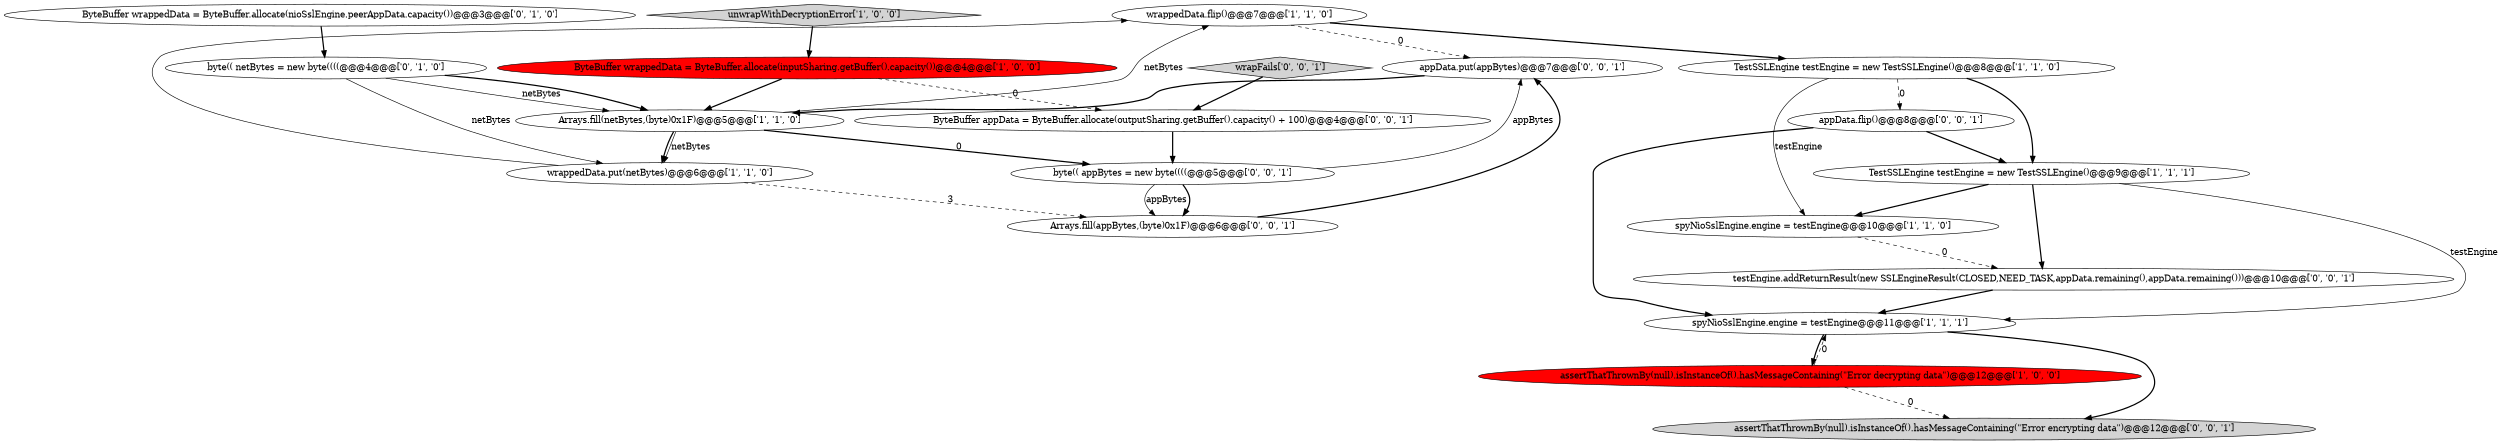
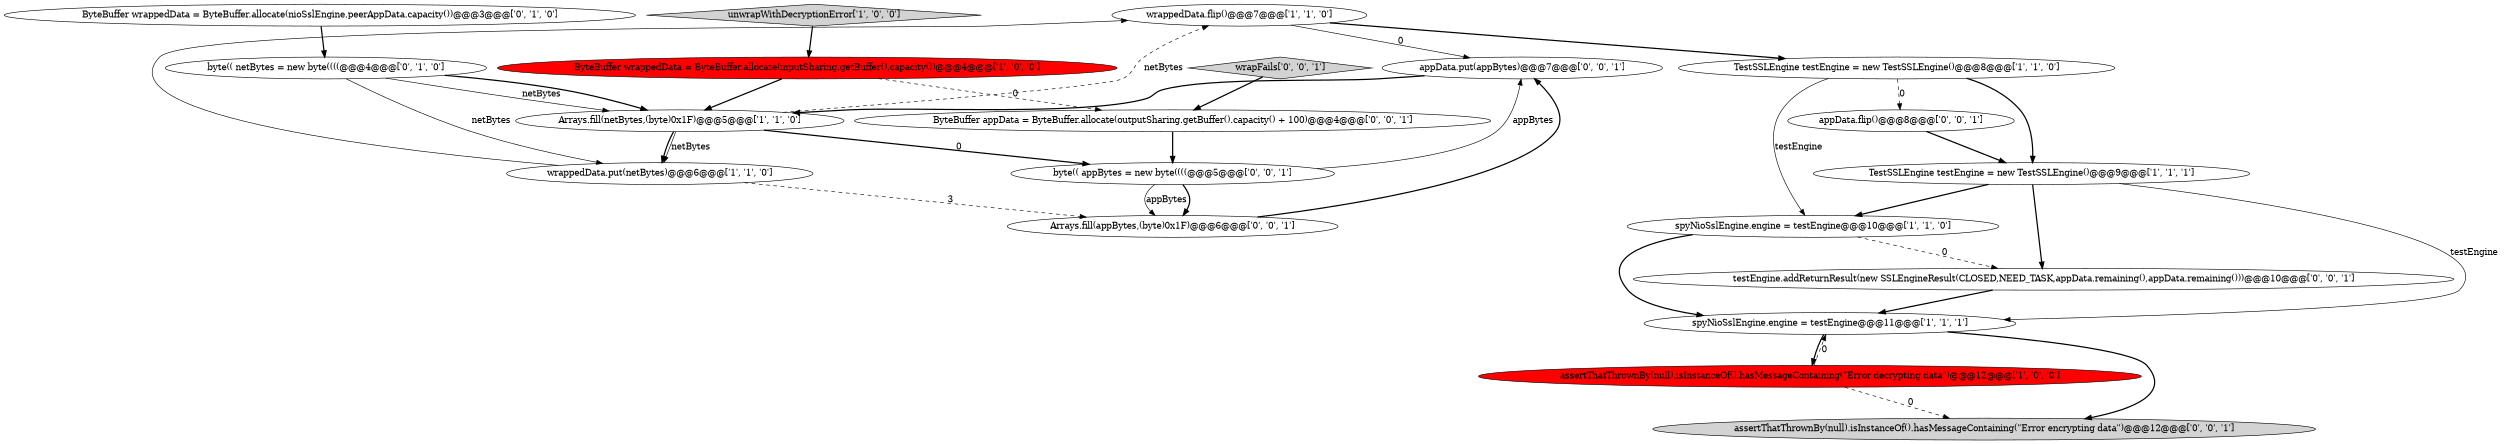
(1377, 41) -> (1377, 41)
(1012, 93) -> (1012, 93)
(1593, 174) -> (1620, 276)
